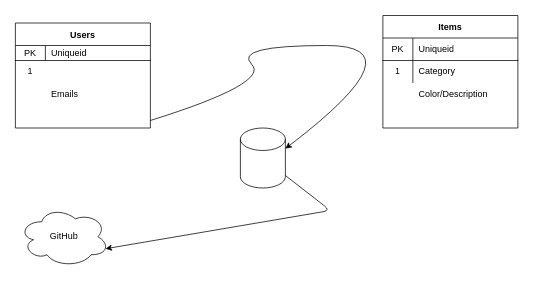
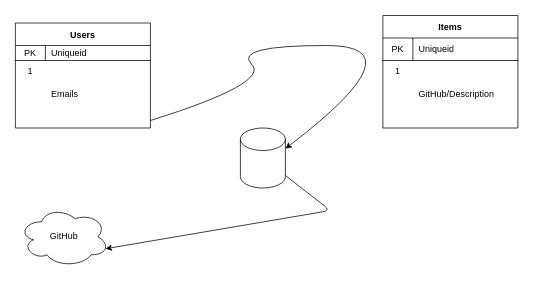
(465, 72) -> none
(458, 94) -> (461, 94)
